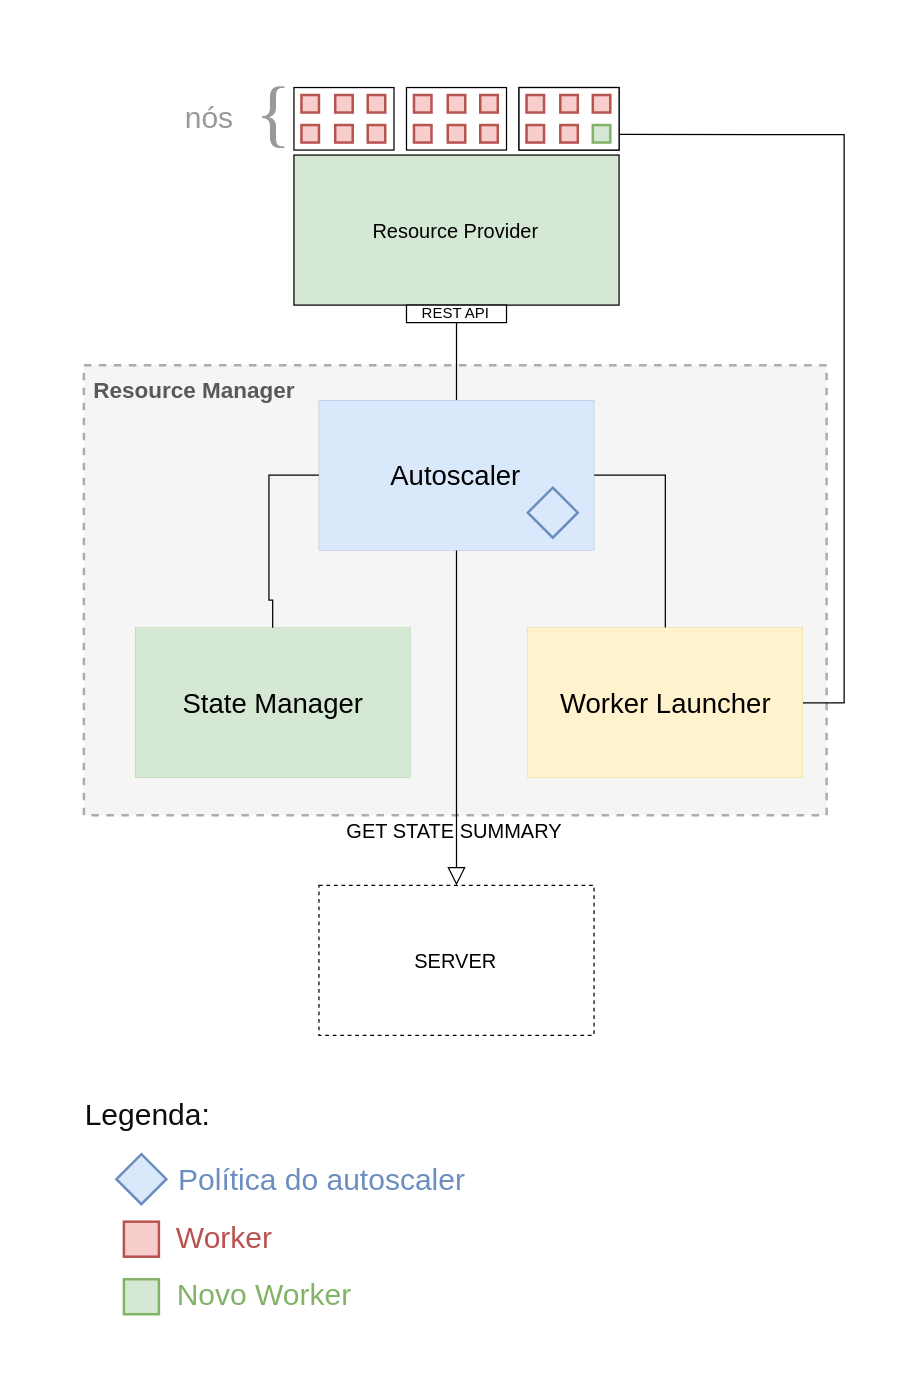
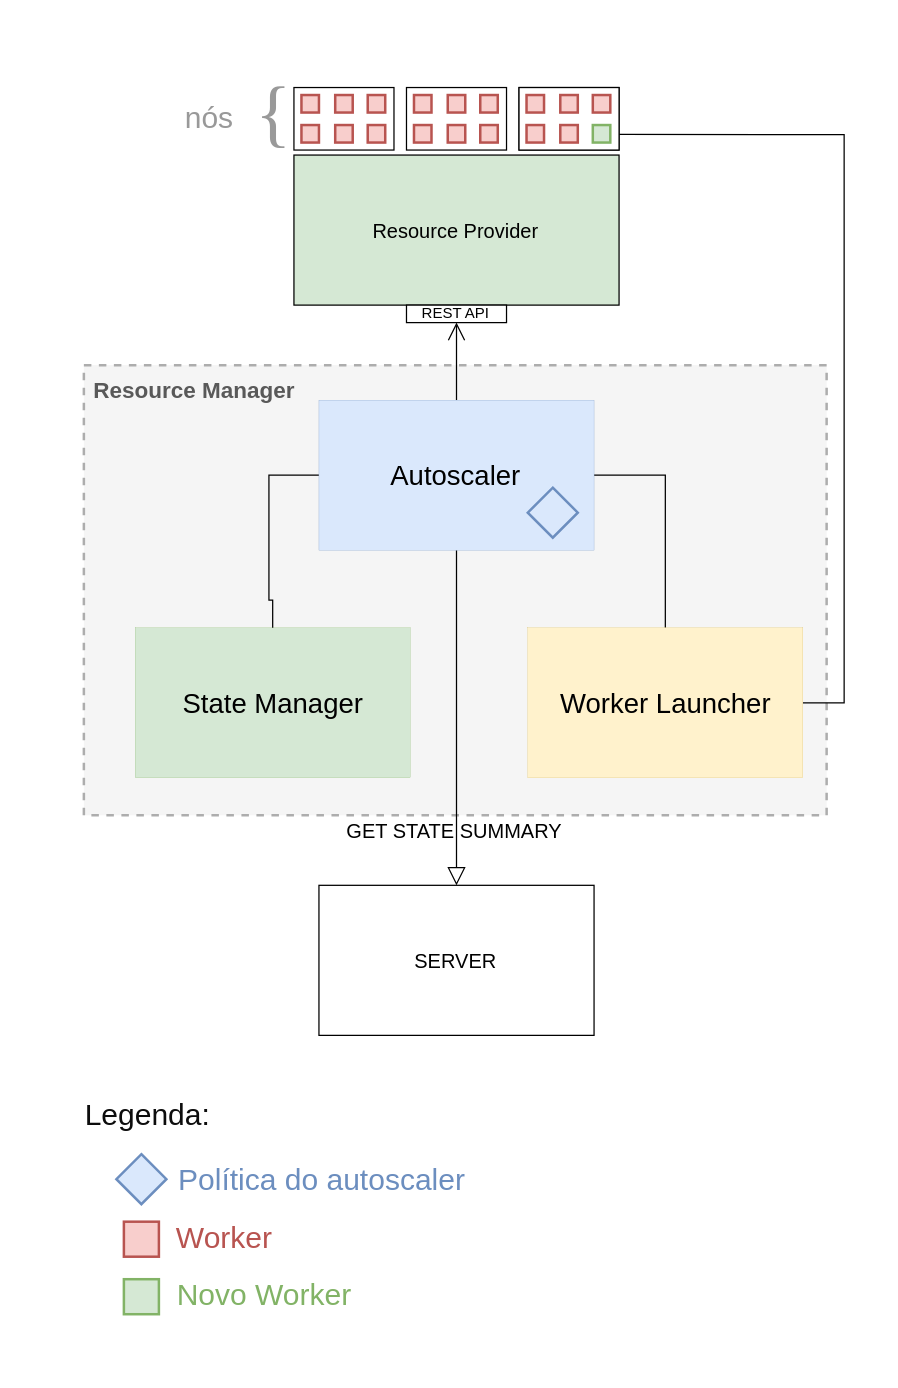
(456, 327) -> (456, 328)
(456, 960) -> (456, 960)
